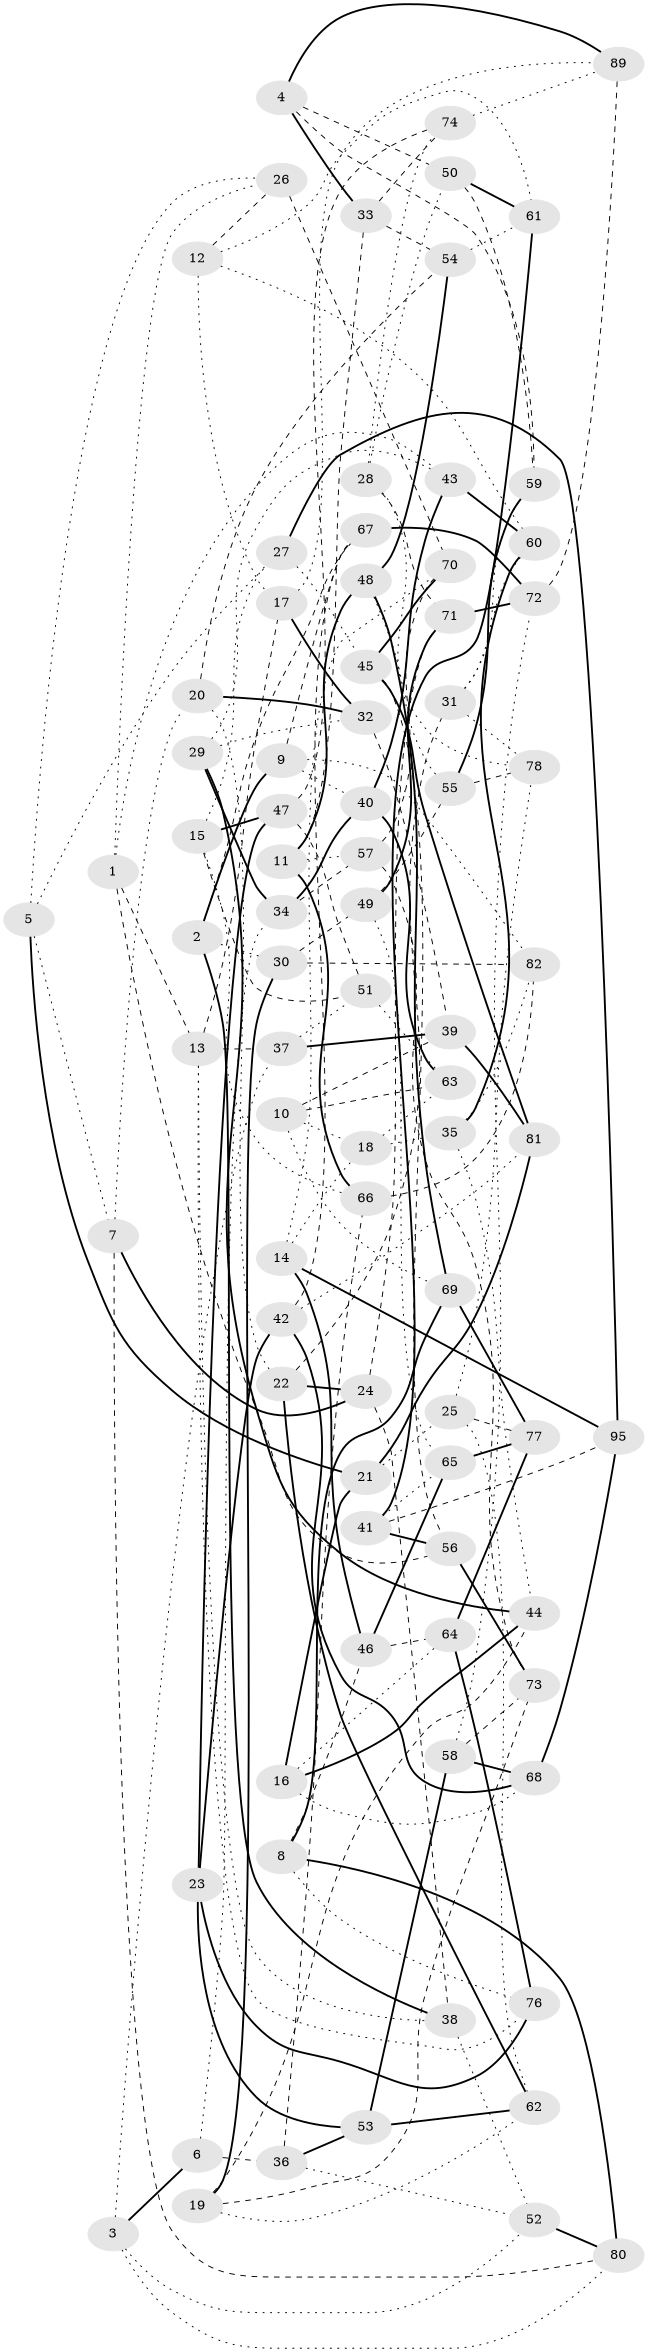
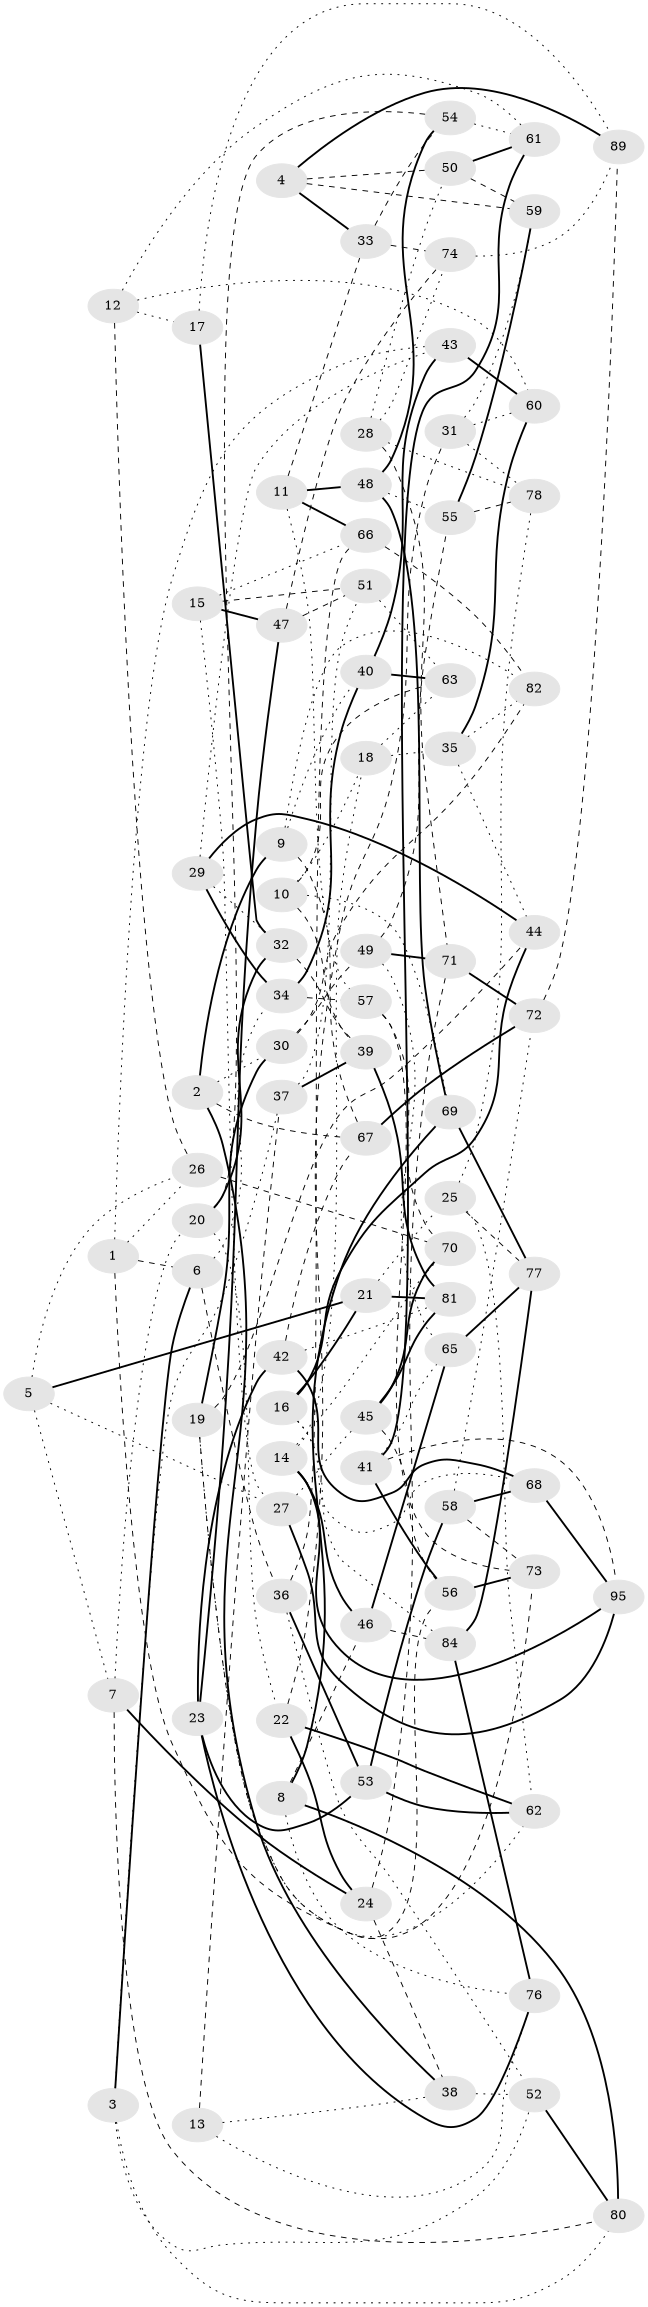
(249, 785) -> none
(155, 960) -> (155, 1264)
(450, 1635) -> (450, 1644)
